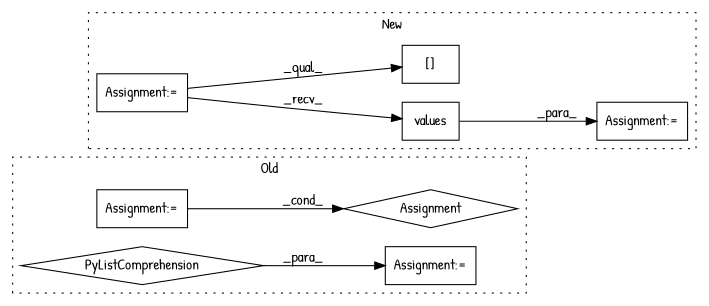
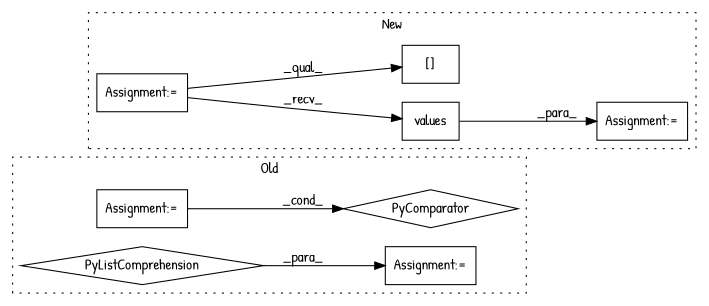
(431, 209) -> (431, 209)
